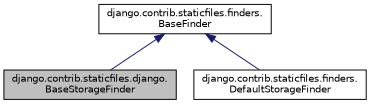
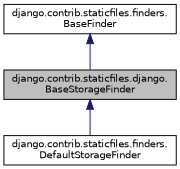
(237, 55) -> (90, 123)
